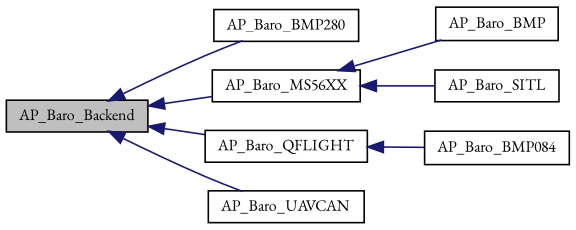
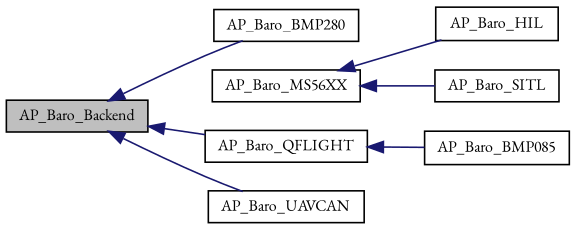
(497, 24) -> (497, 24)
(188, 100) -> none
(497, 148) -> (497, 148)
